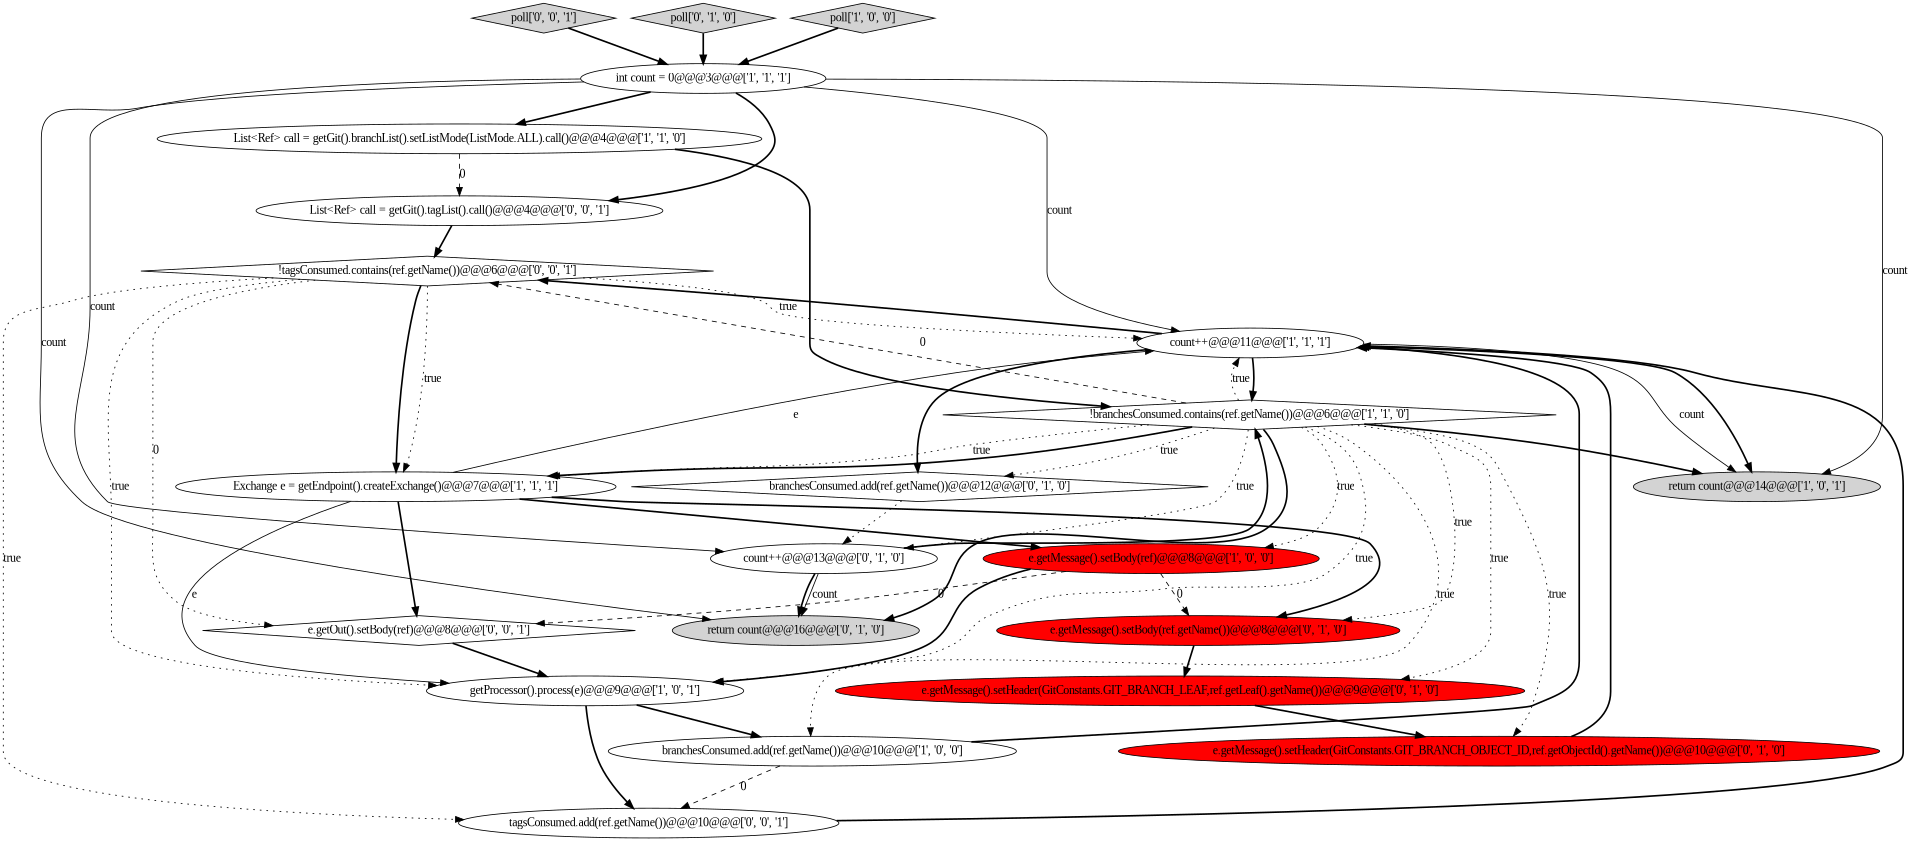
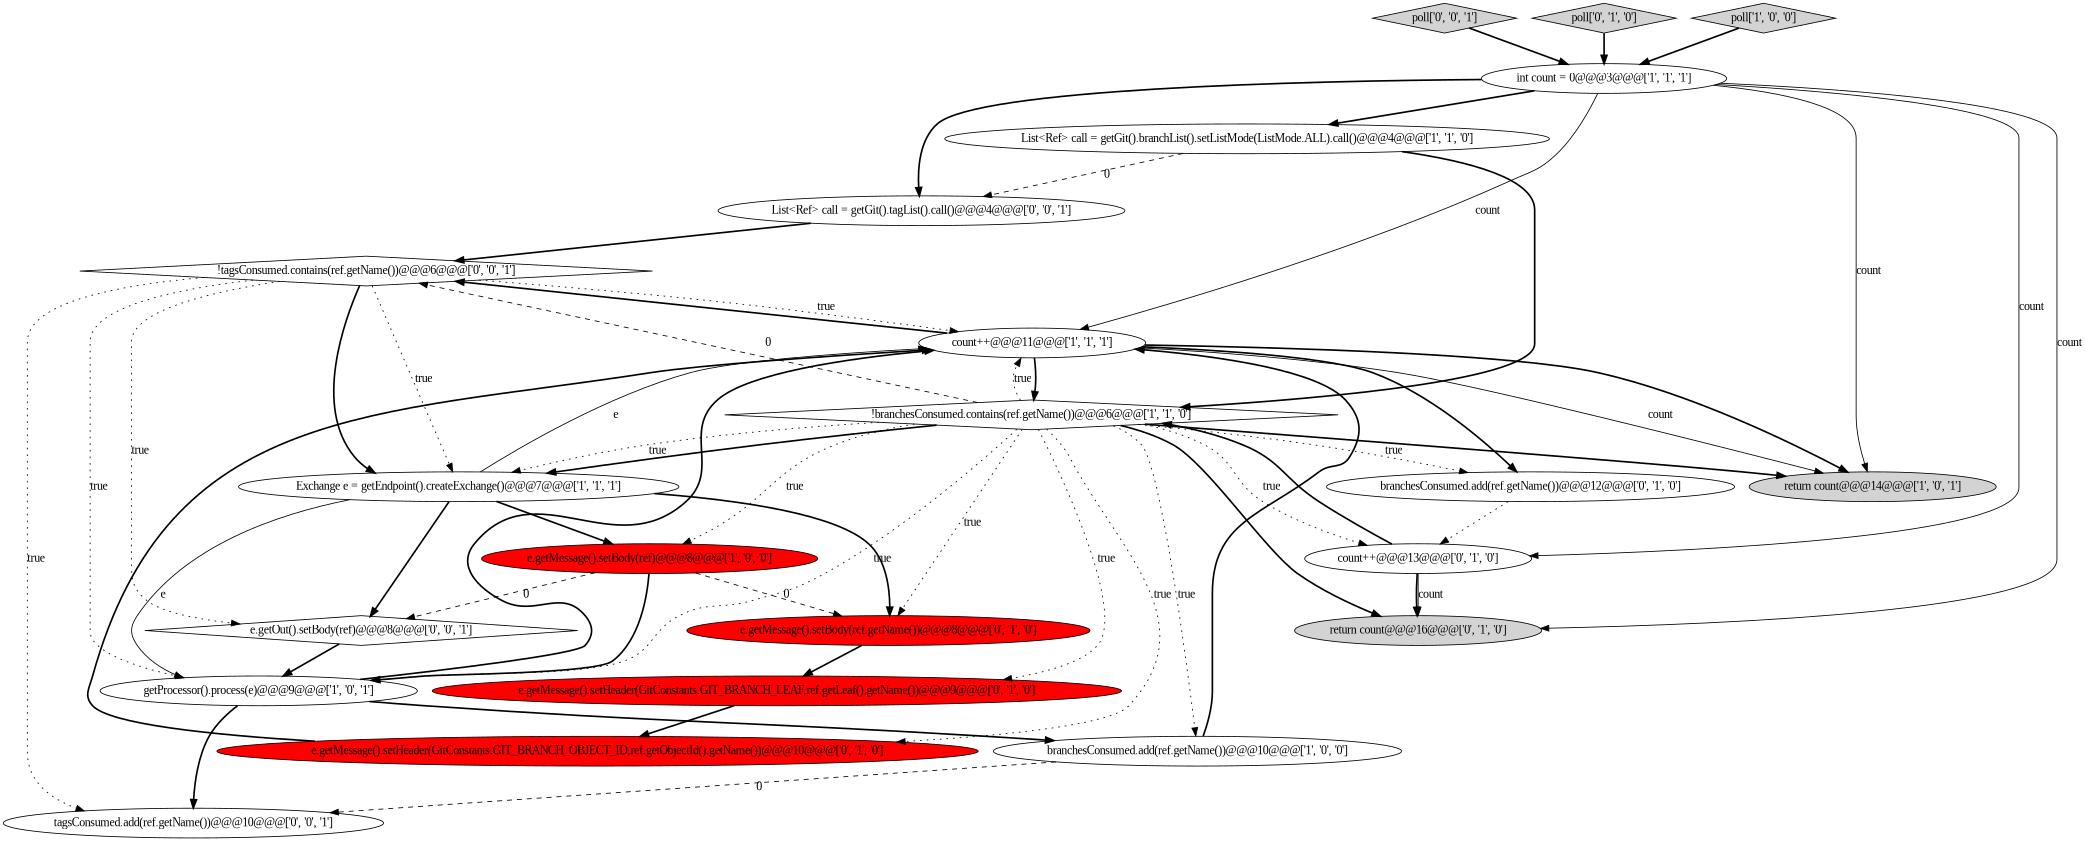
(156, 451) -> (141, 451)
(920, 487) -> (1531, 487)
(1801, 782) -> (507, 520)
